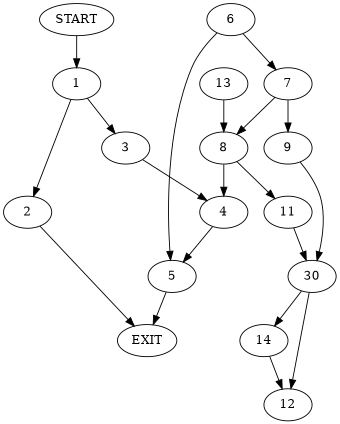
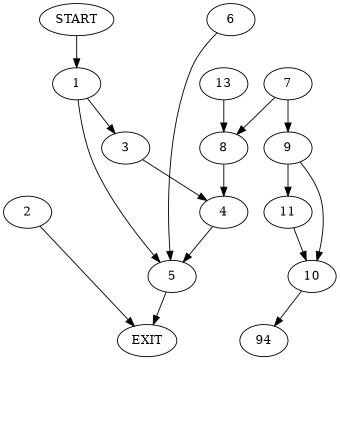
(256, 48) -> none
(54, 144) -> (103, 184)
(253, 177) -> (288, 176)
(312, 276) -> (312, 276)
(264, 341) -> (264, 341)
(288, 405) -> none
